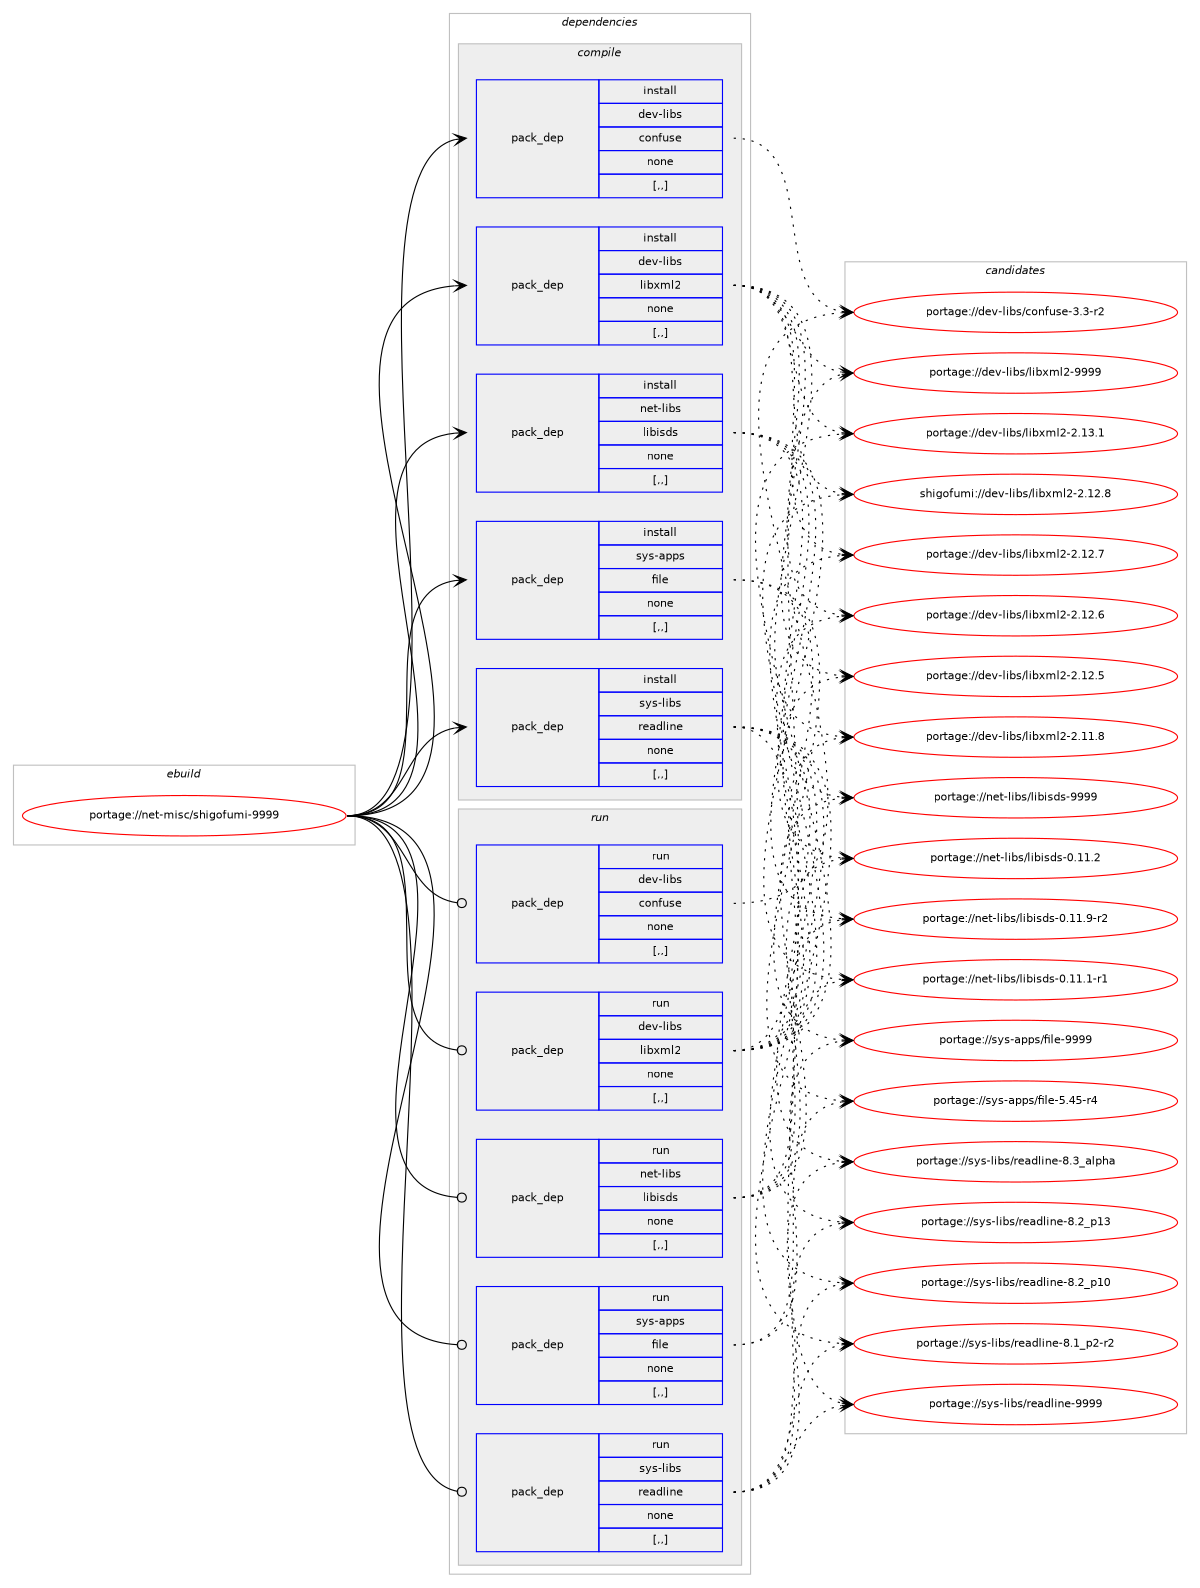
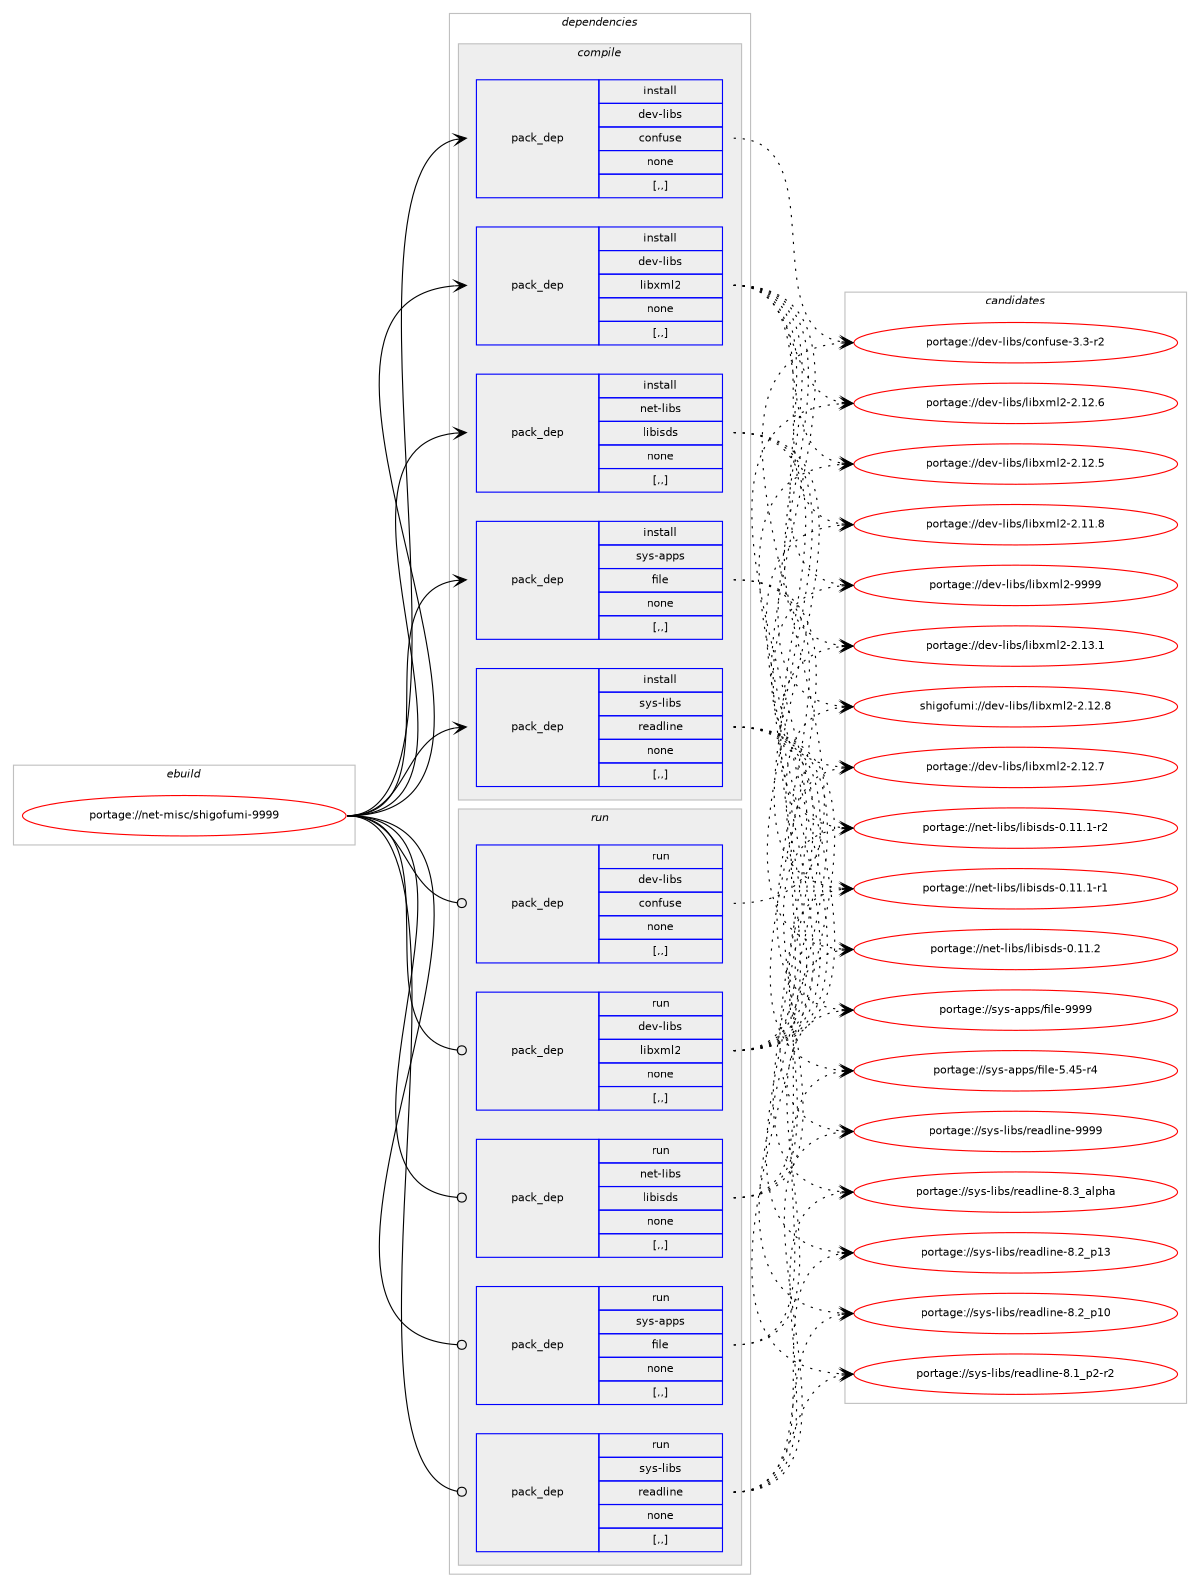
(1016, 798) -> none
(1016, 919) -> (1016, 828)
